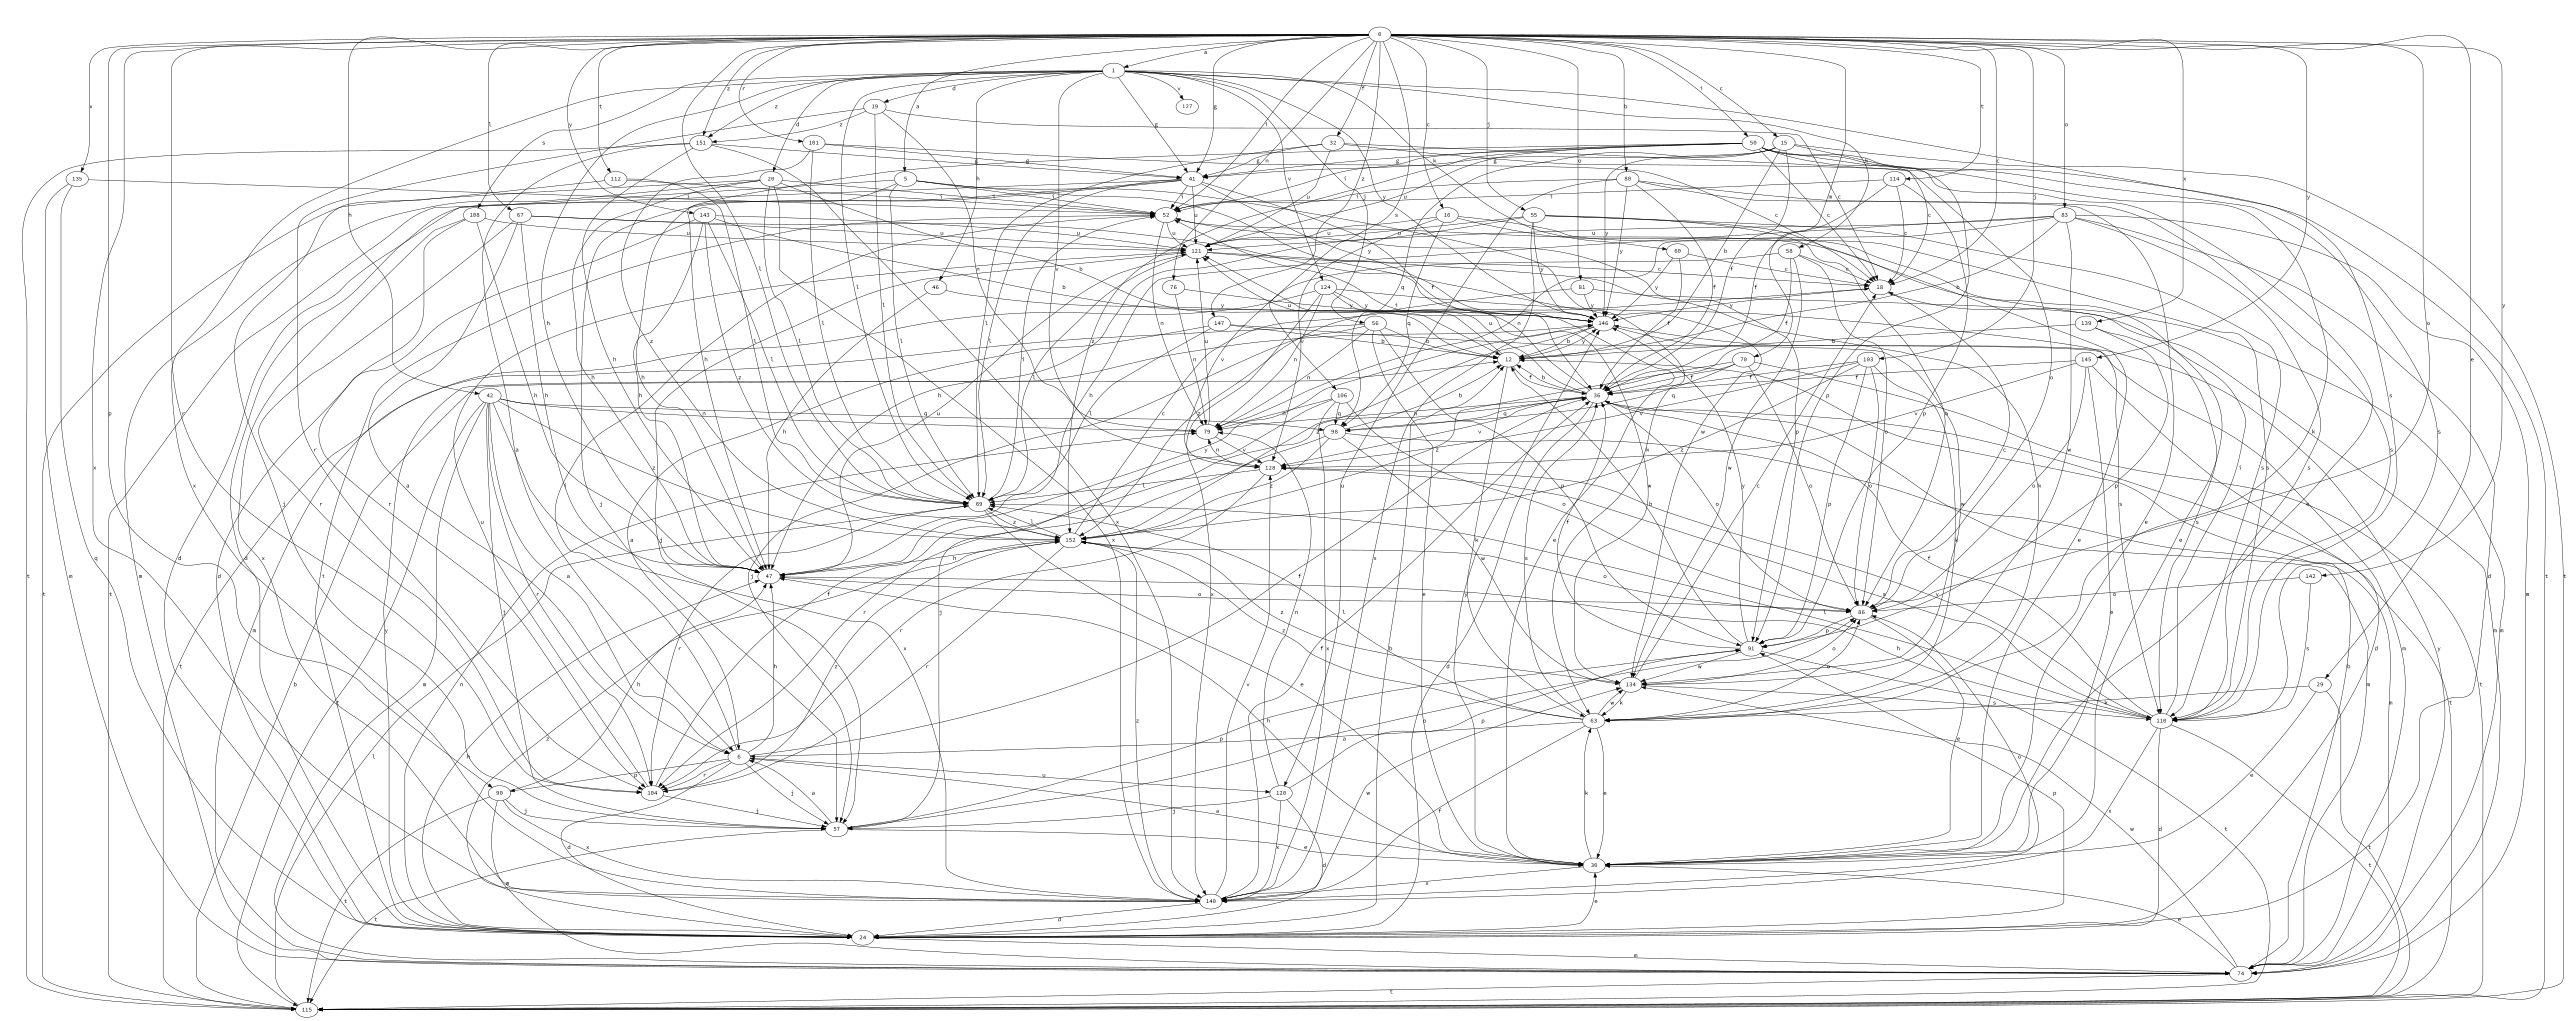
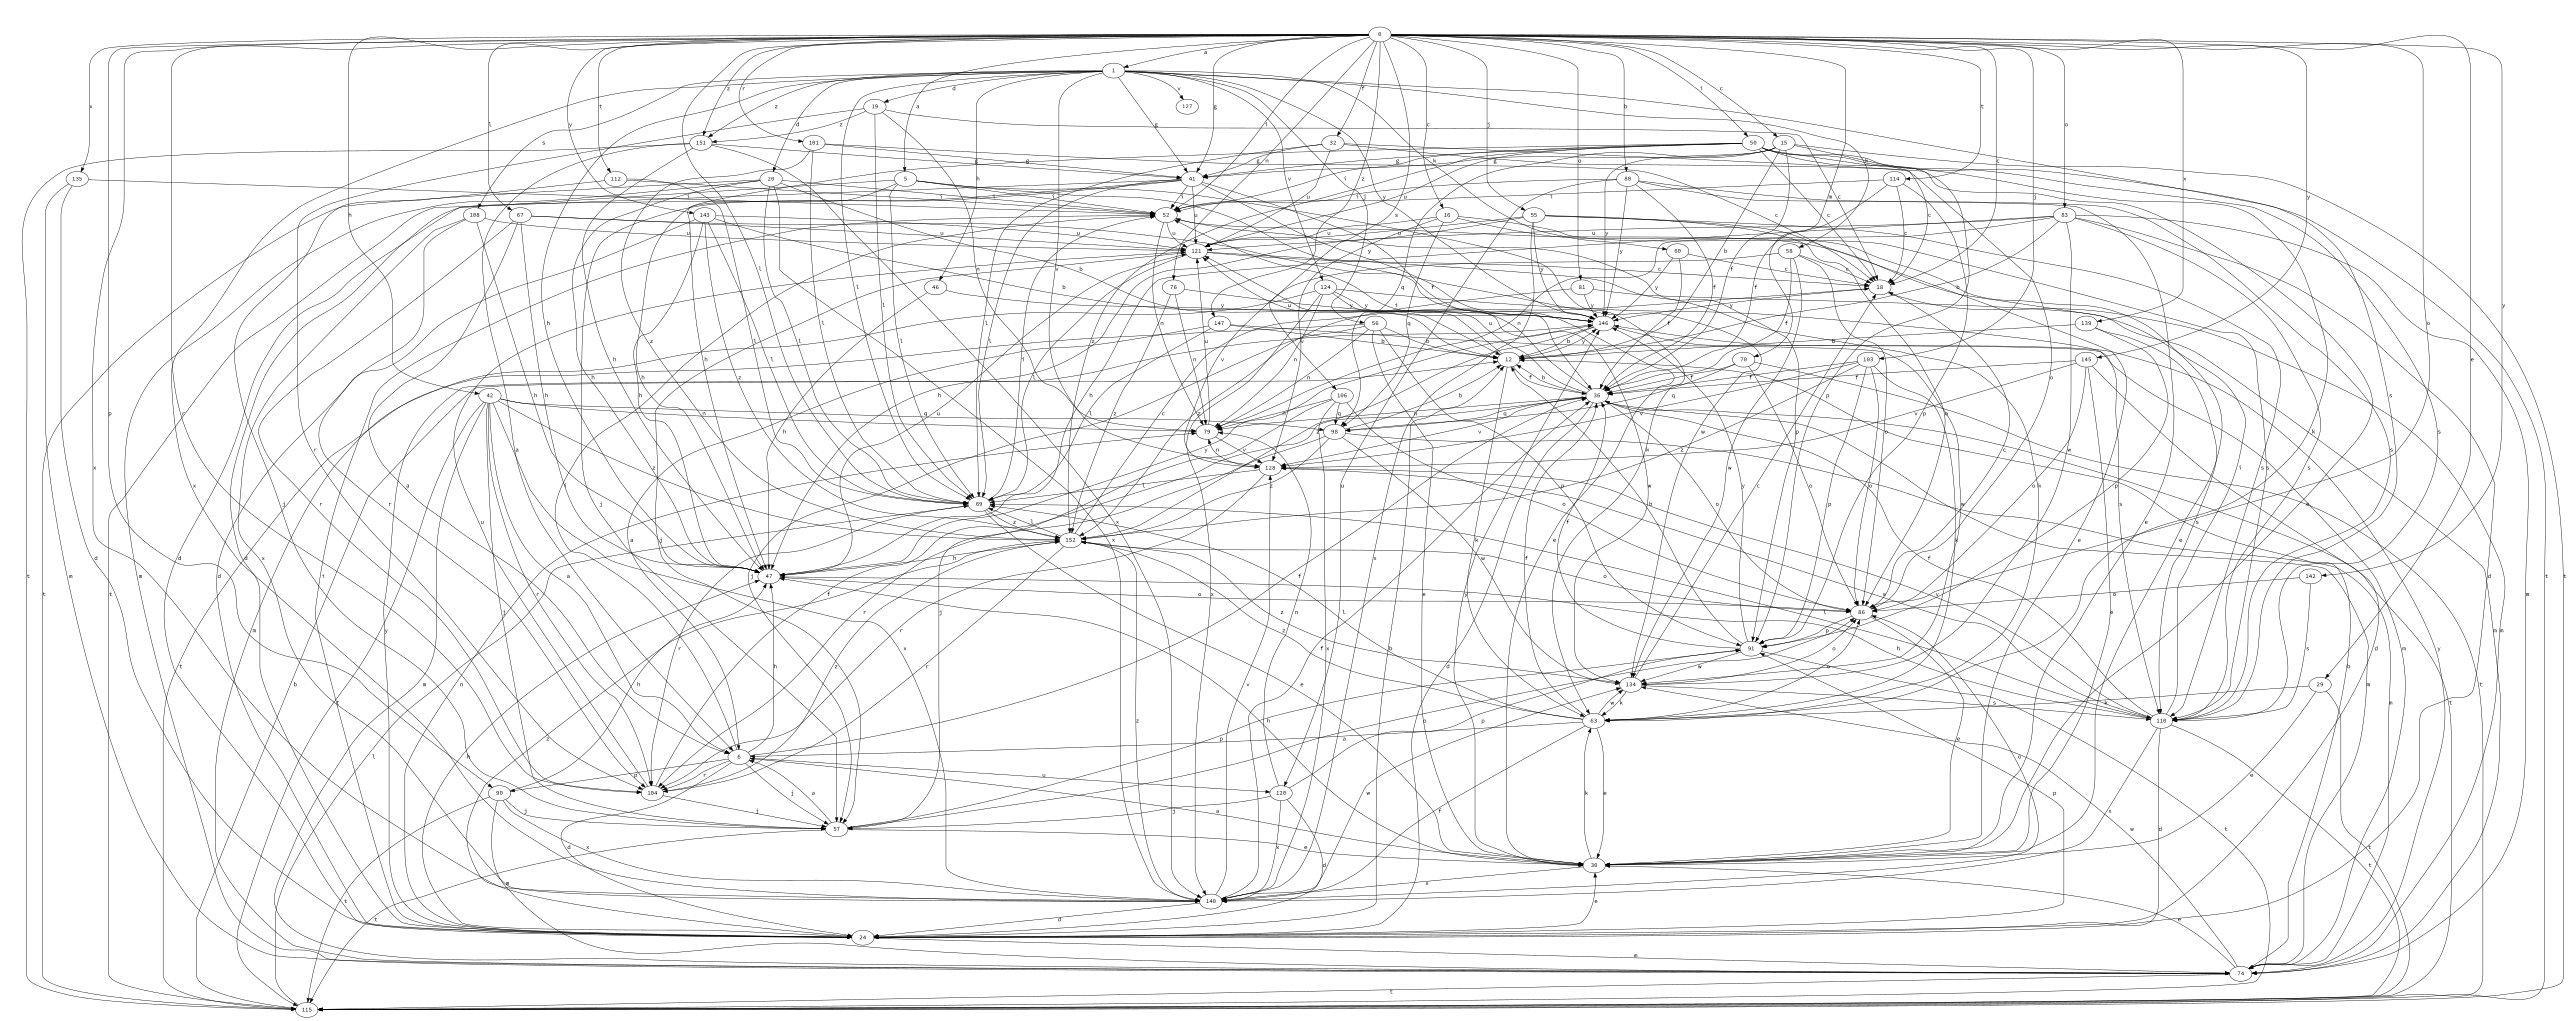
(1418, 454) -> (1114, 409)
(96, 558) -> (96, 558)
(1526, 558) -> (1526, 558)
